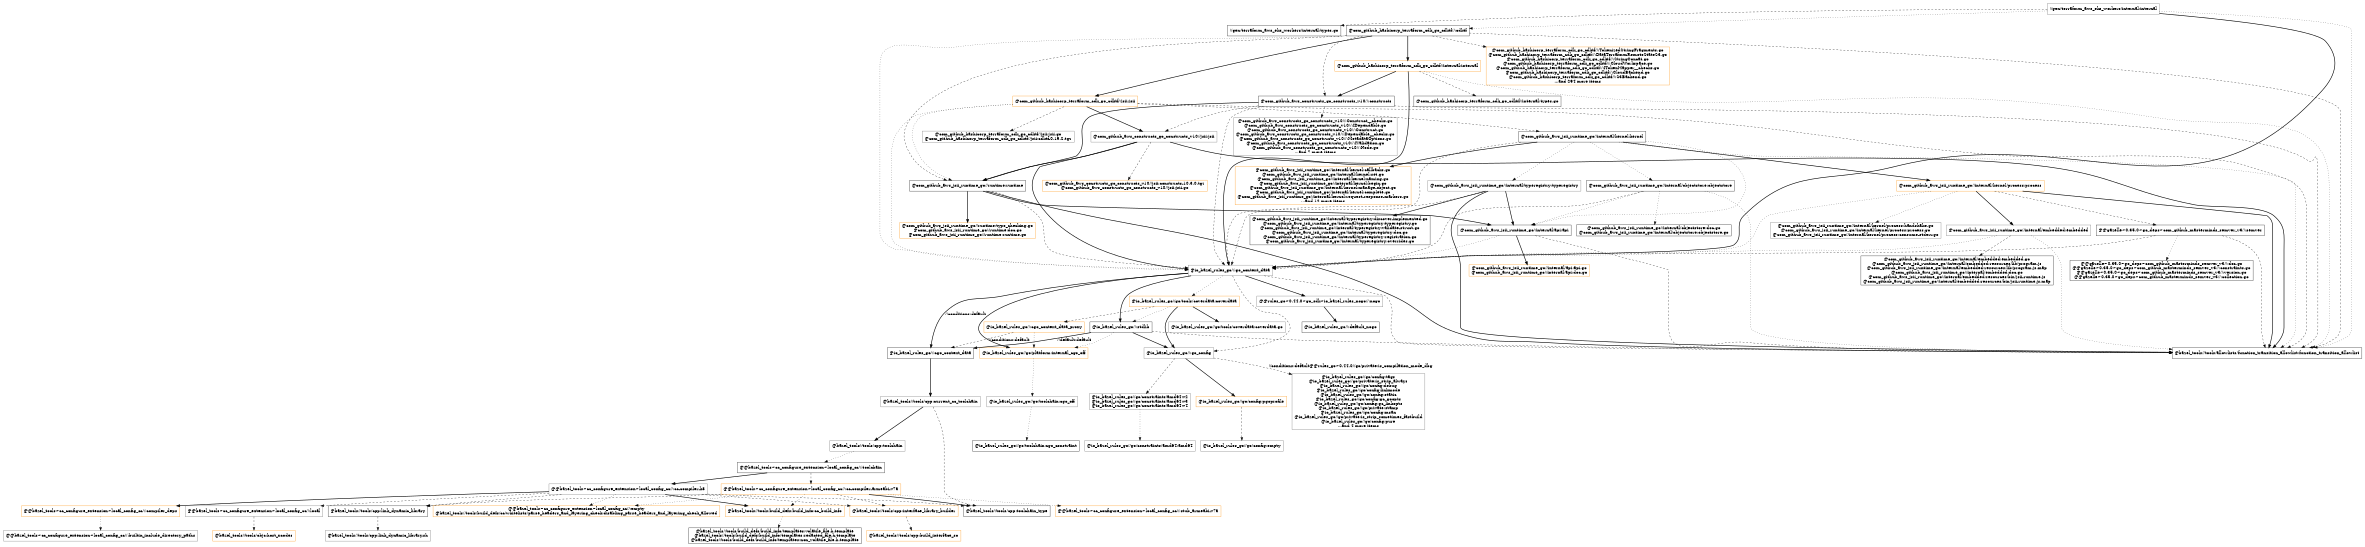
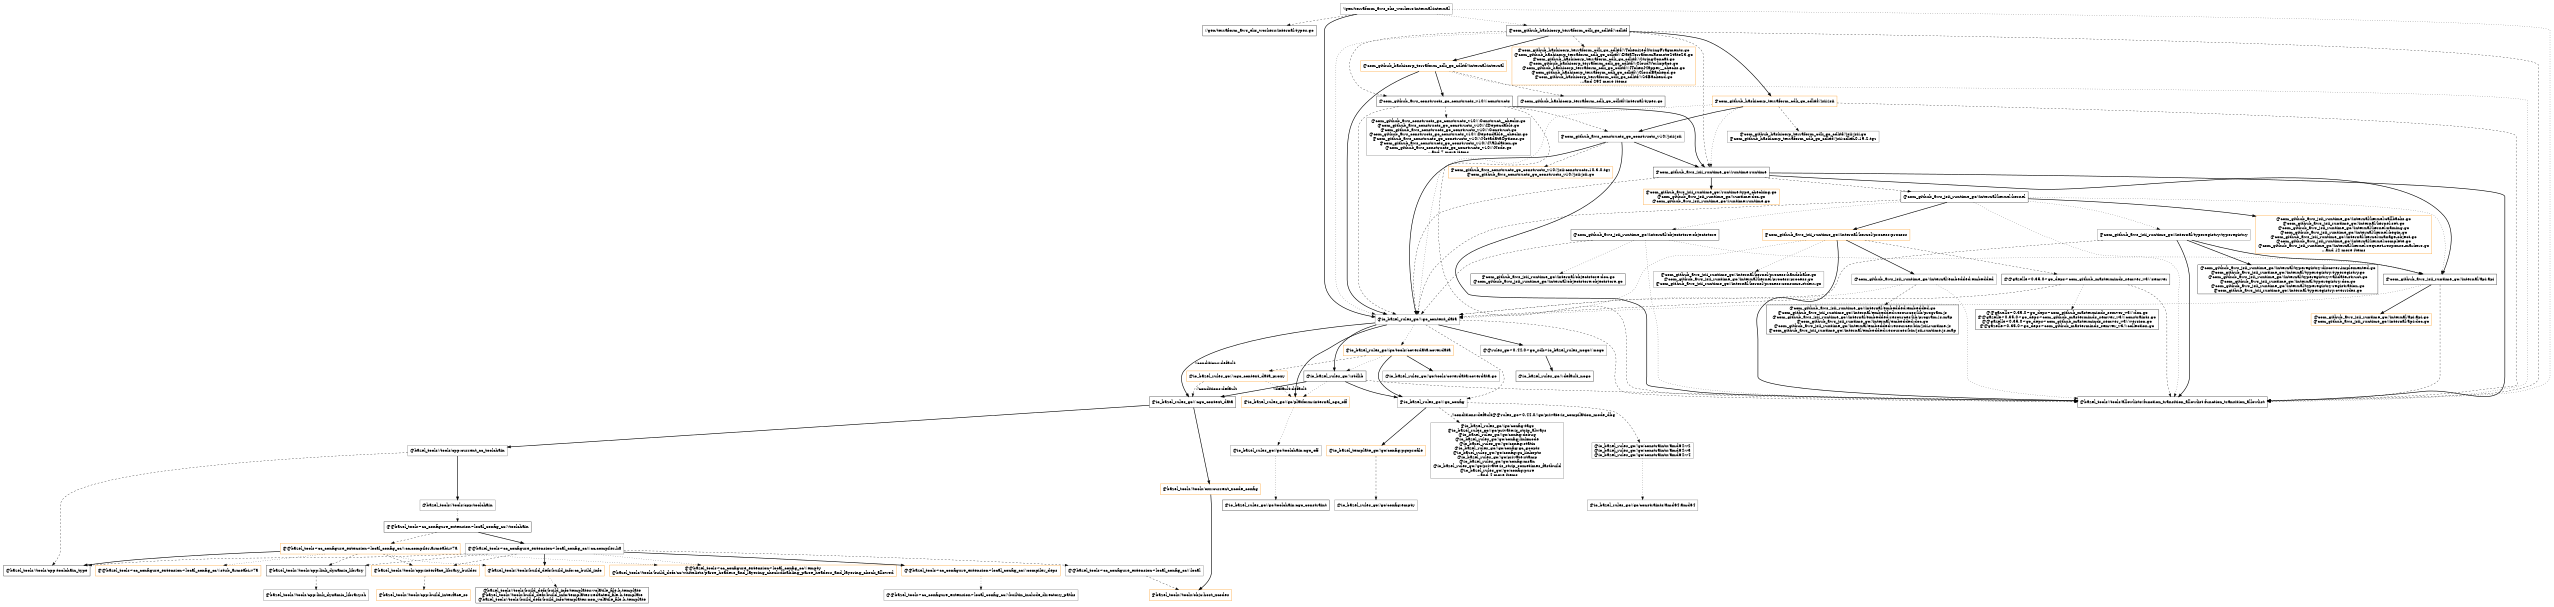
(1337, 113) -> (1836, 185)
(1241, 402) -> (1376, 451)
none -> (1210, 489)
